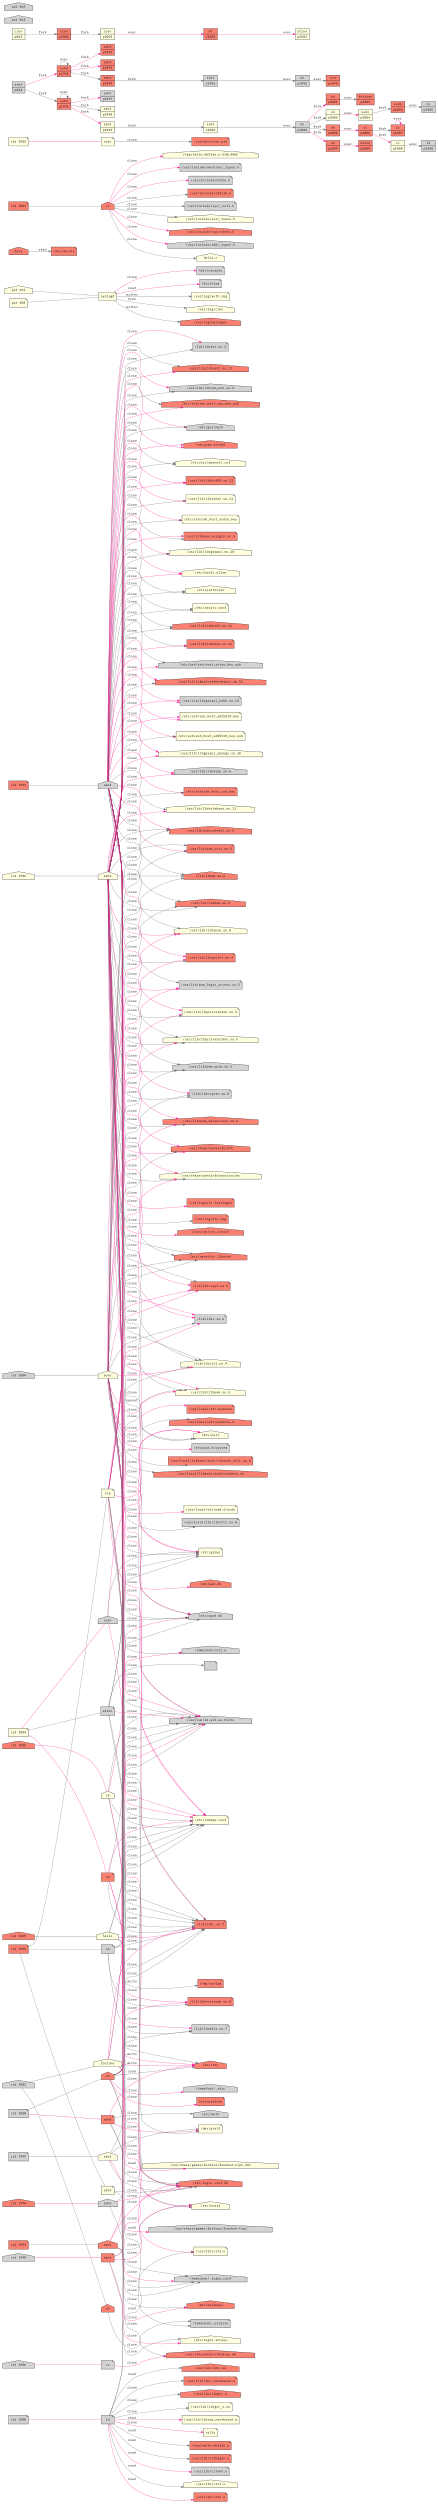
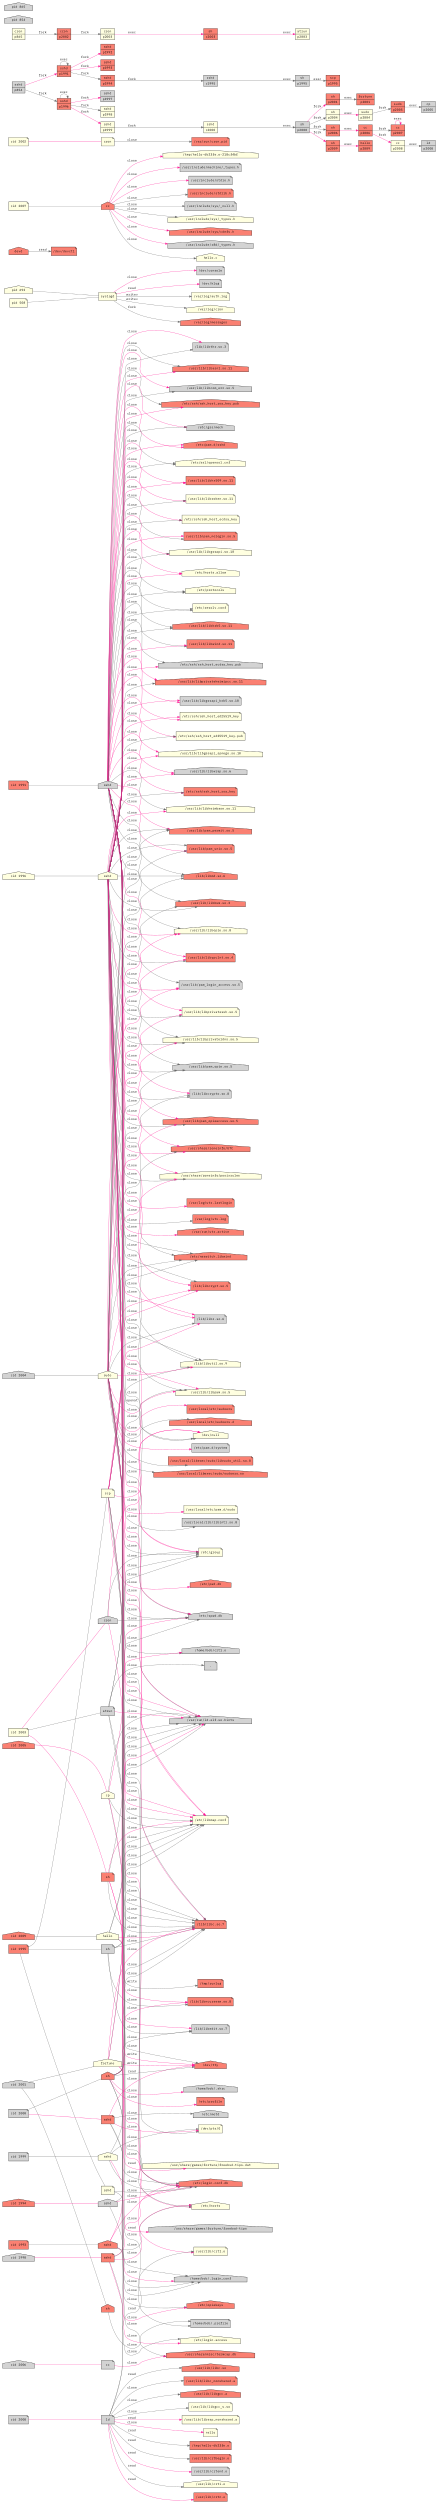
(19, 206) -> (19, 206)
(132, 299) -> (132, 299)
(132, 307) -> (132, 307)
